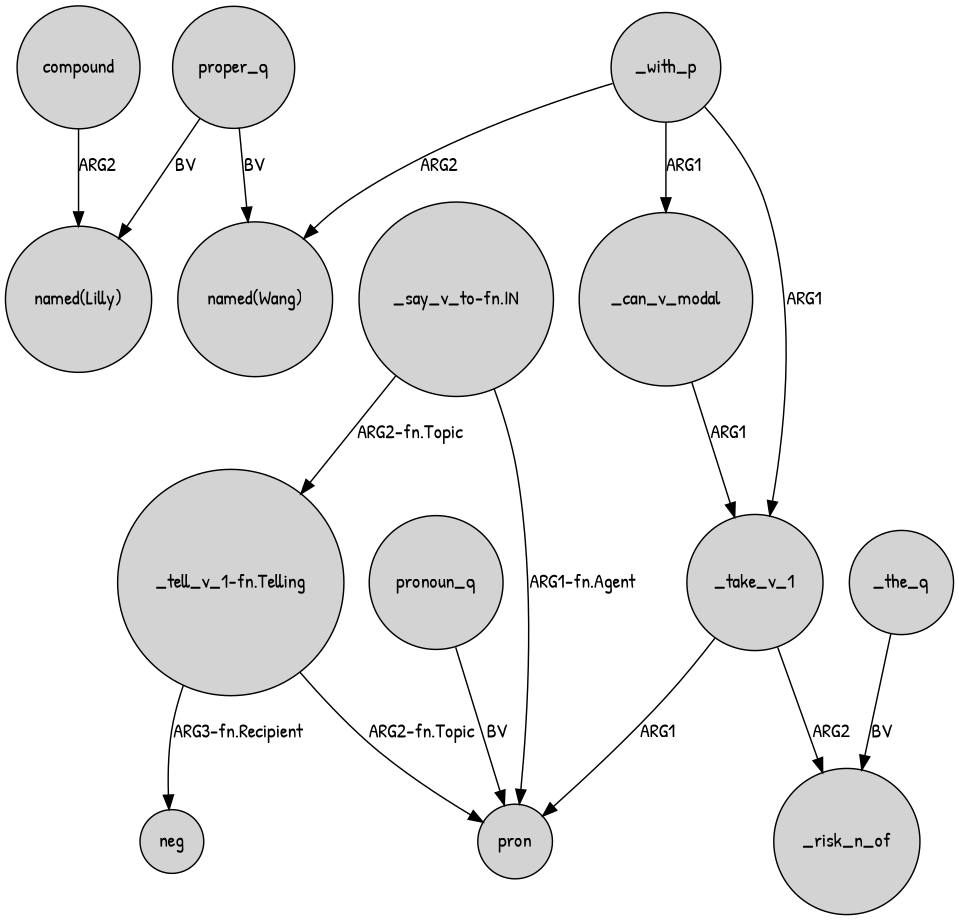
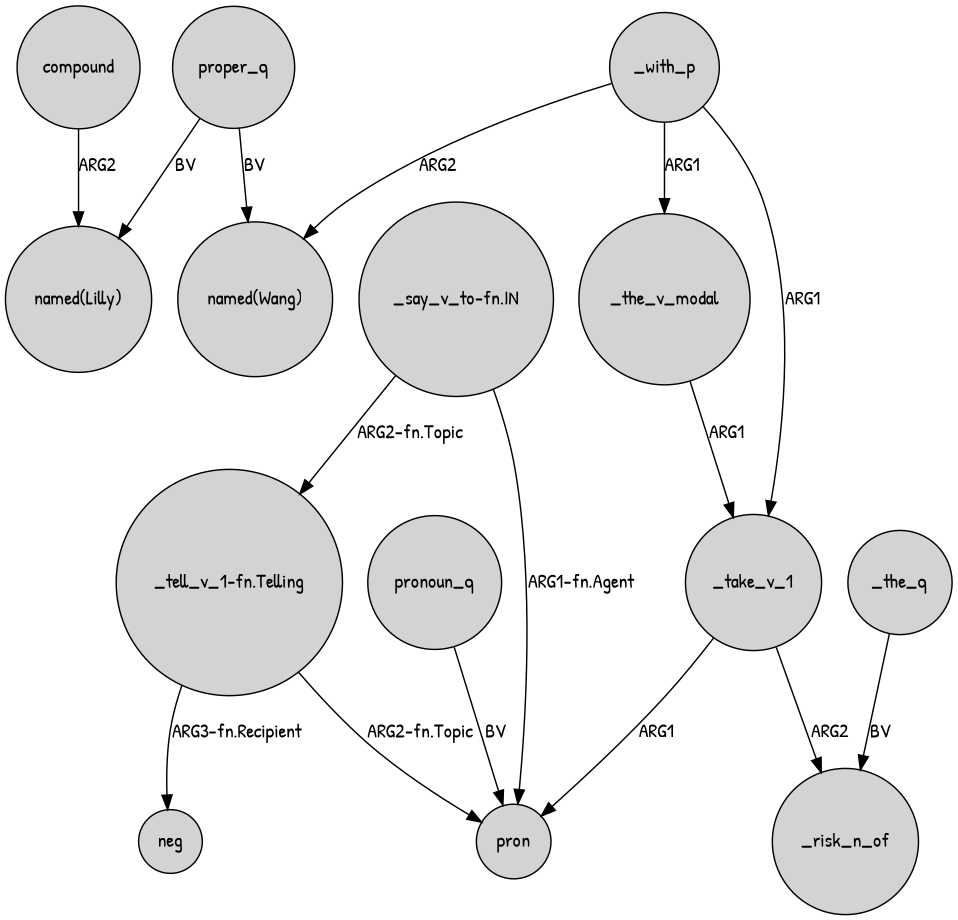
(666, 299) -> (664, 299)
